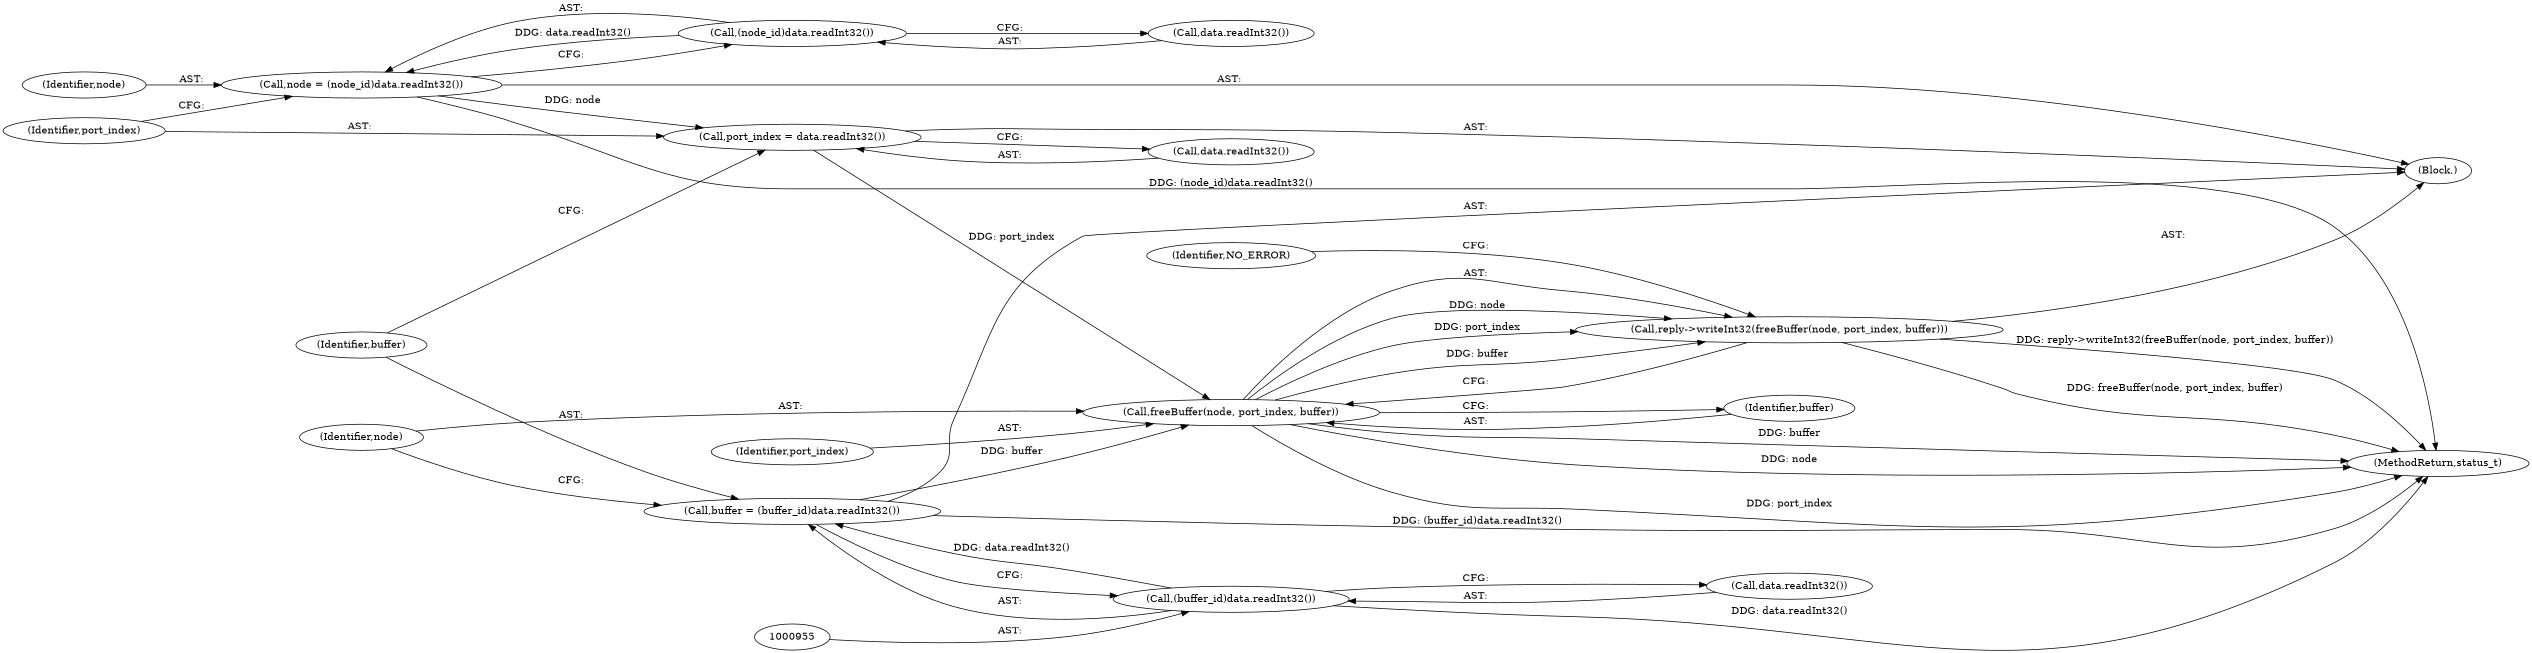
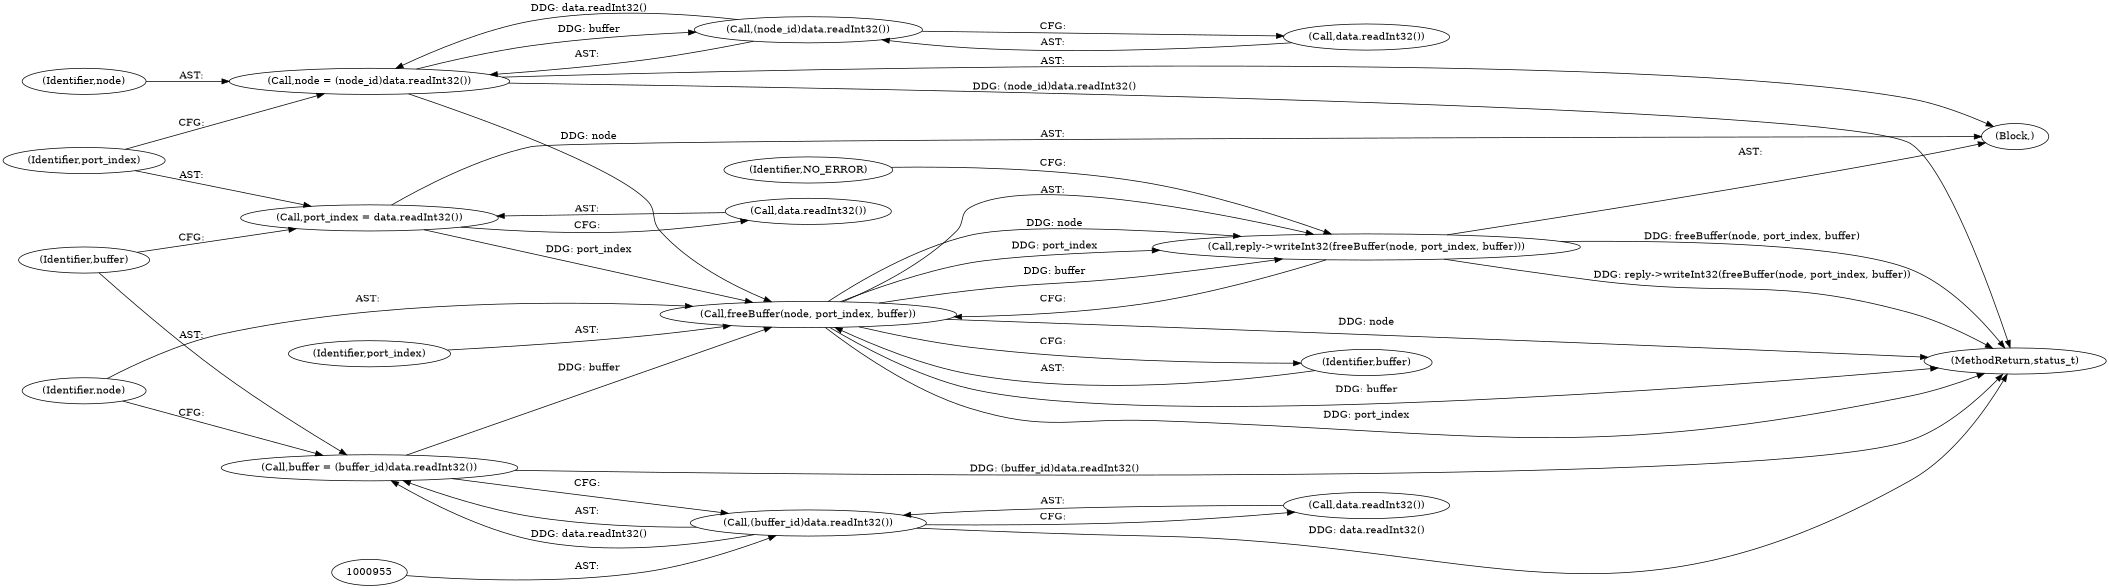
(573, 55) -> (589, 29)
(567, 112) -> (604, 172)
(1567, 211) -> none
